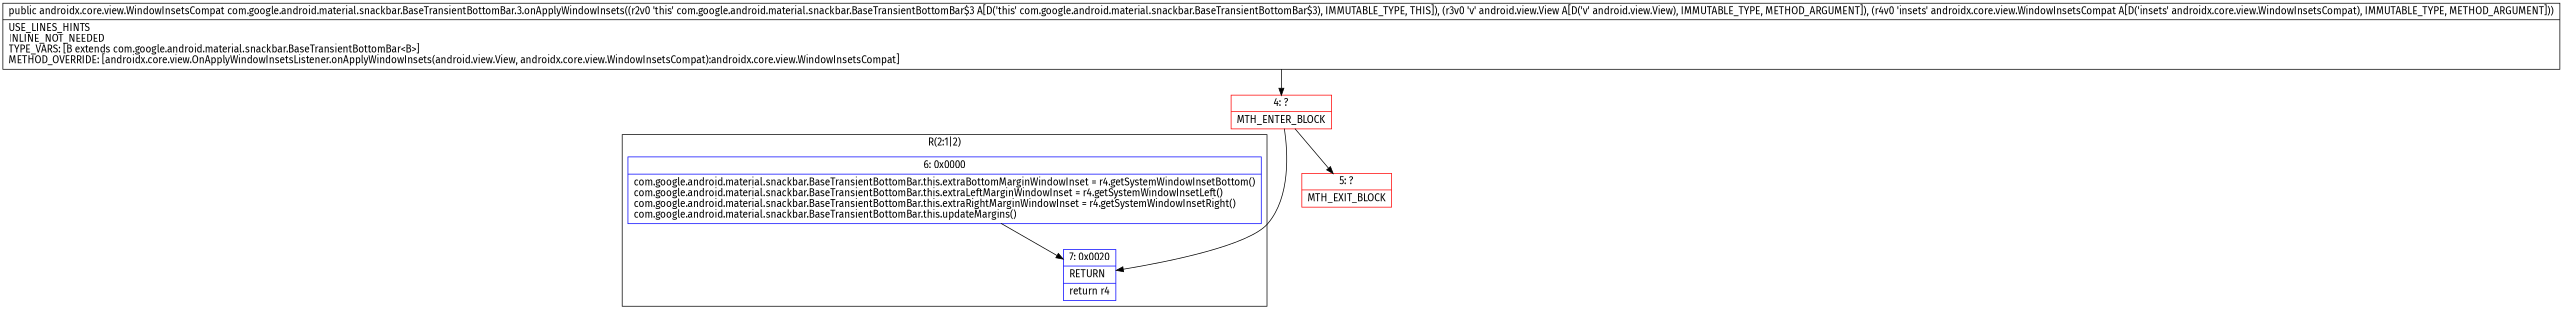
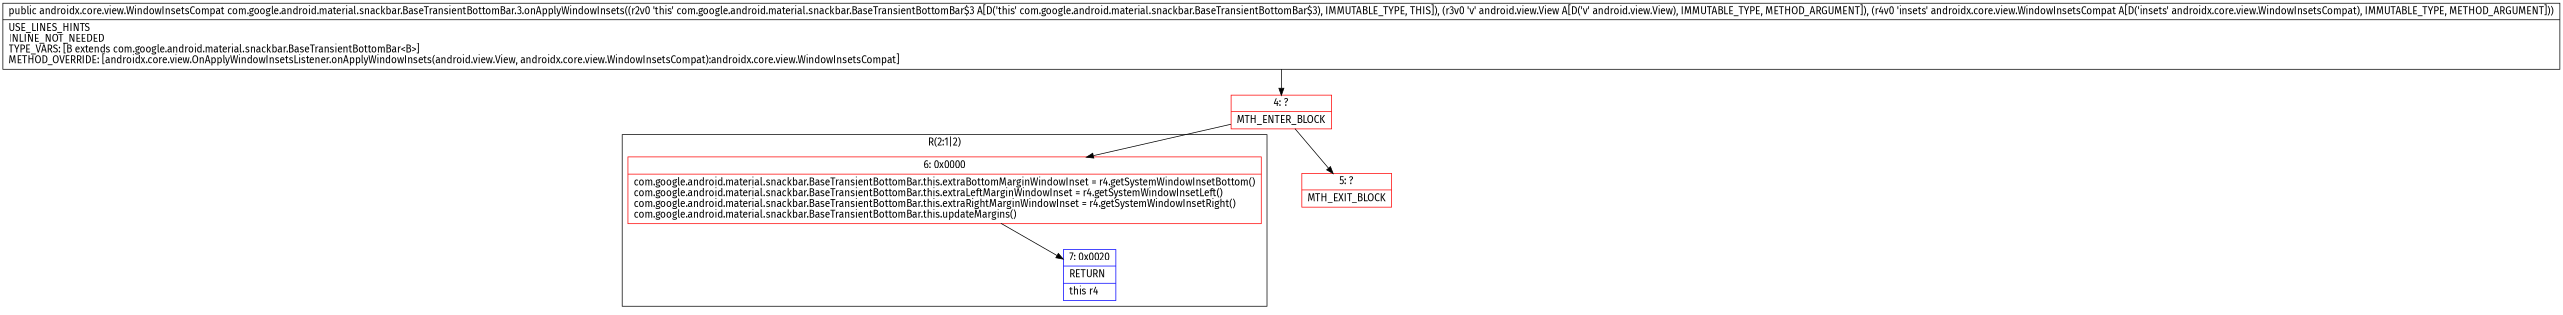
(945, 190) -> (945, 190)
(1245, 238) -> (1162, 140)
(1090, 292) -> (1084, 292)
